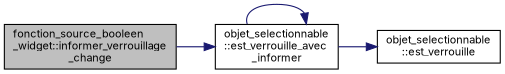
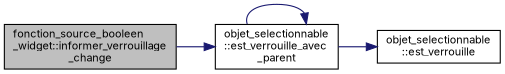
(277, 47) -> (277, 47)
